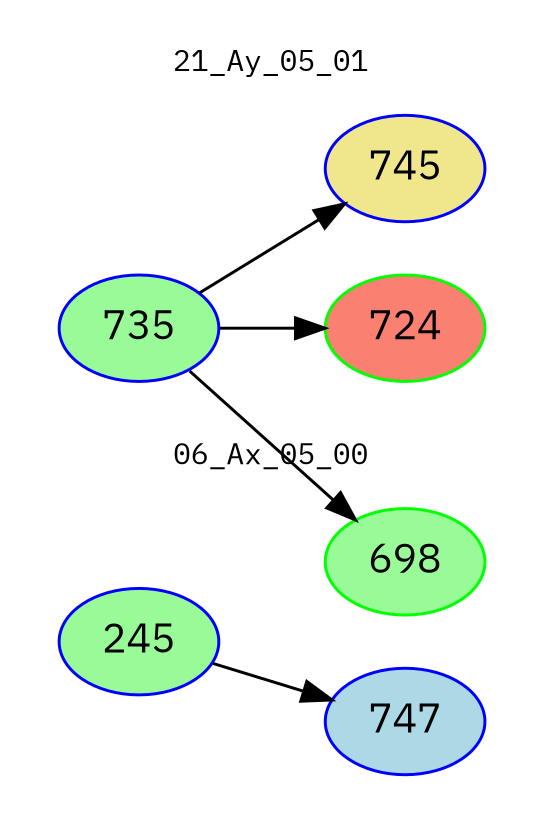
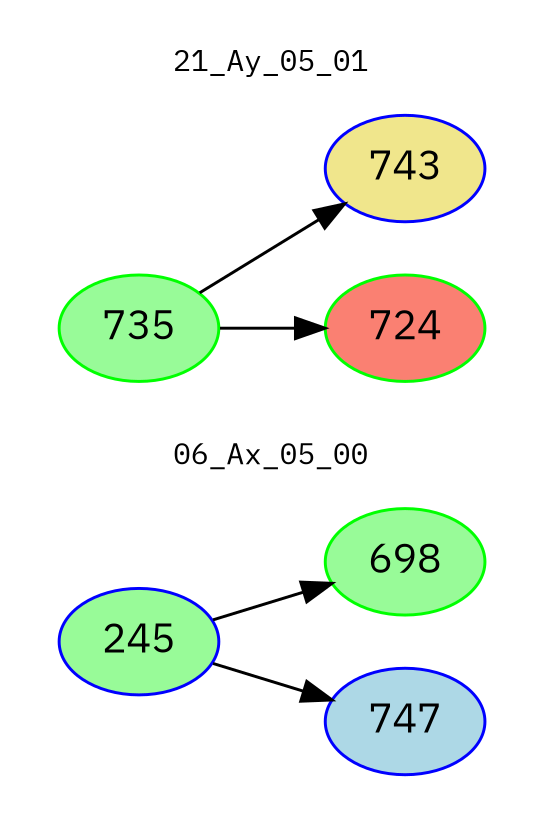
(405, 169) -> (405, 169)
(139, 328) -> (139, 328)
(276, 448) -> (258, 606)
